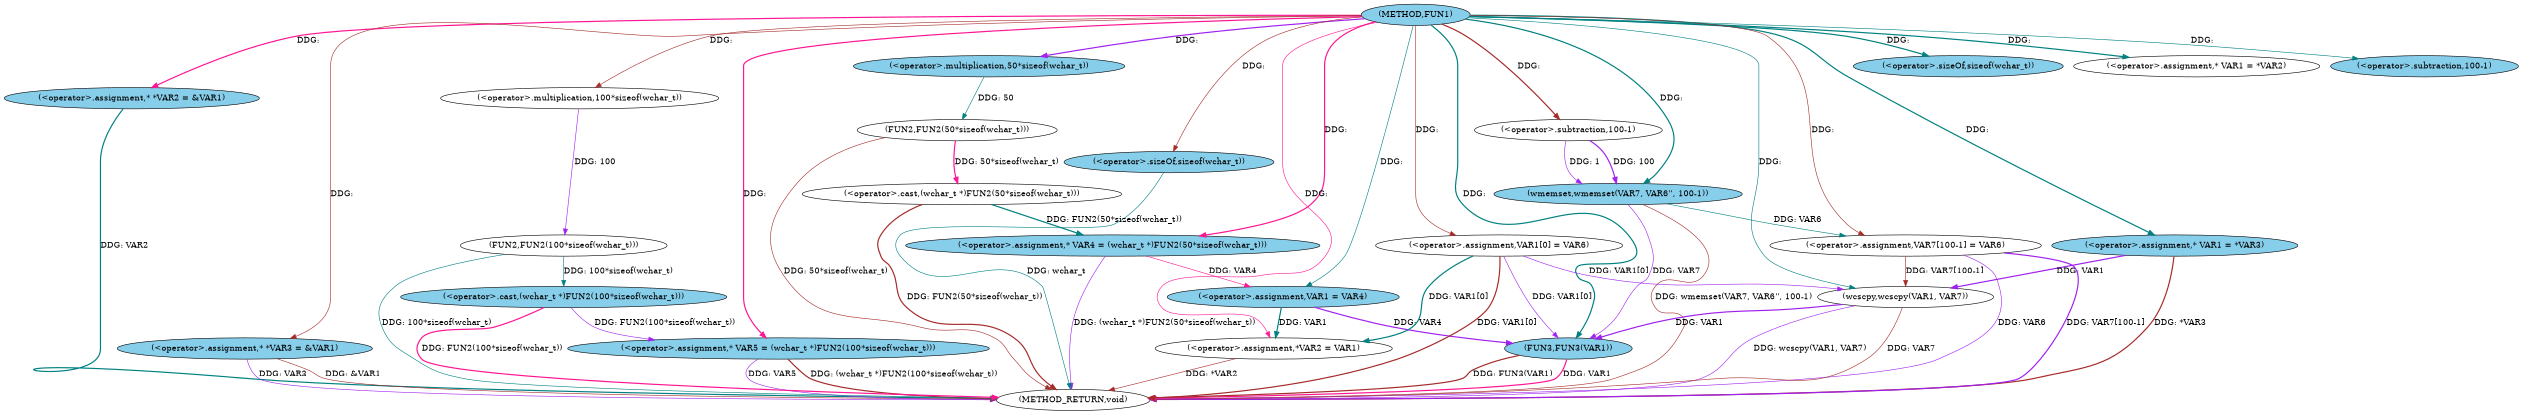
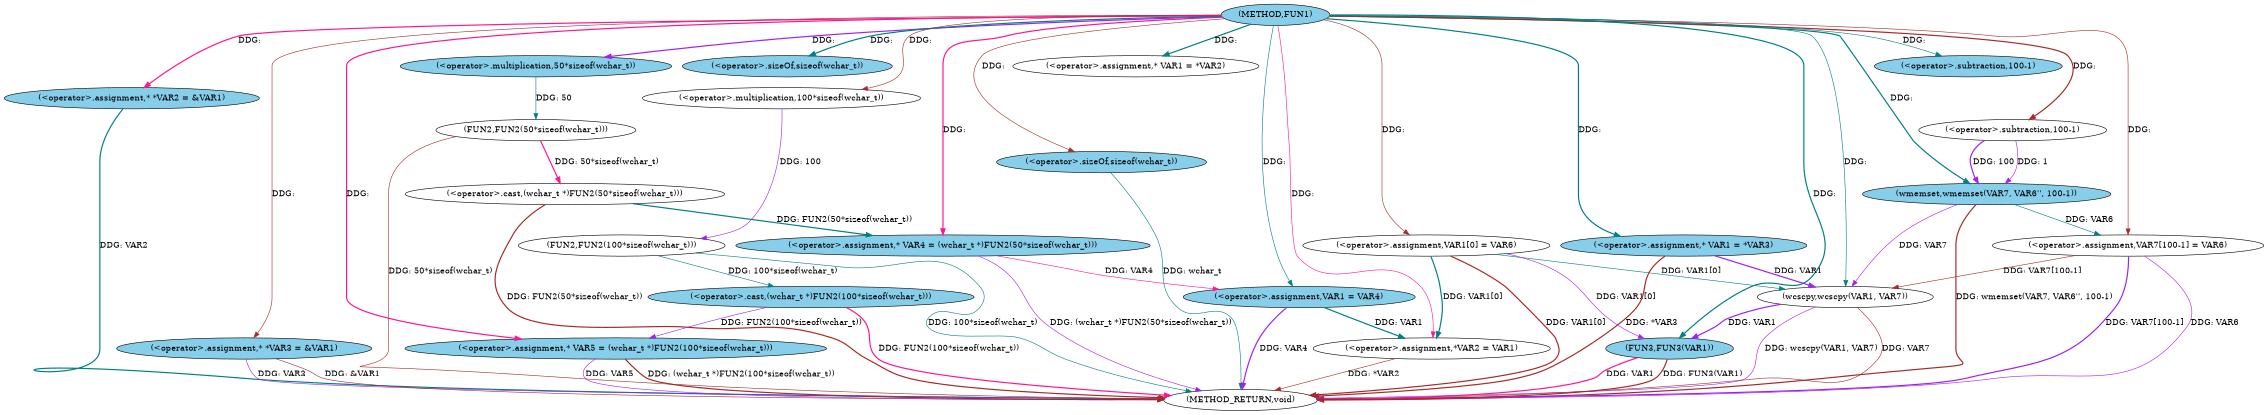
(1648, 277) -> (1900, 234)
(1679, 285) -> (1637, 271)
(1414, 331) -> (1258, 341)
(1599, 382) -> (1727, 387)
